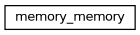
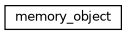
(70, 18) -> (63, 18)
